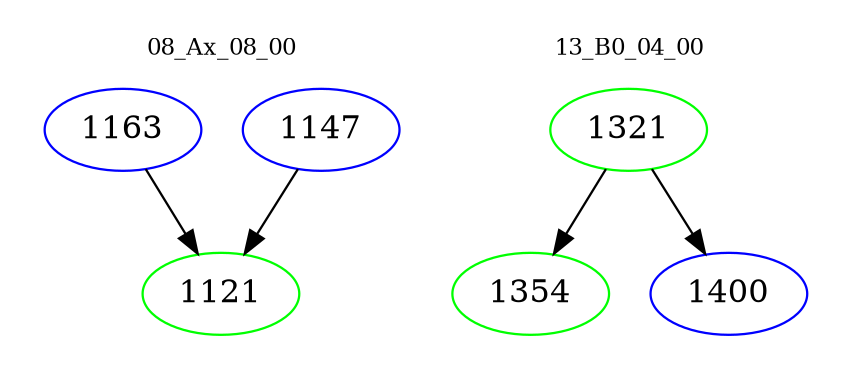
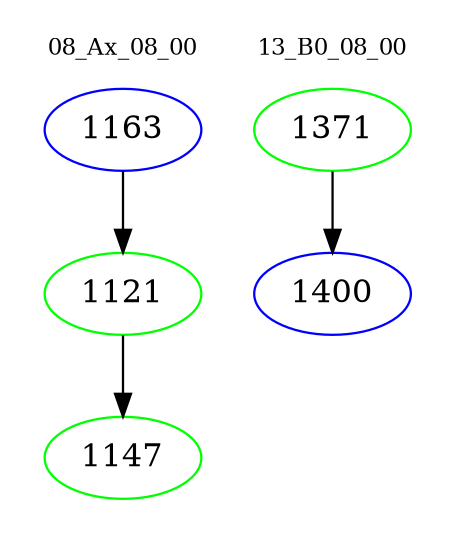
(630, 49) -> (333, 49)
(321, 130) -> (123, 458)
(629, 130) -> (333, 130)
(278, 201) -> (123, 365)
(531, 294) -> none
